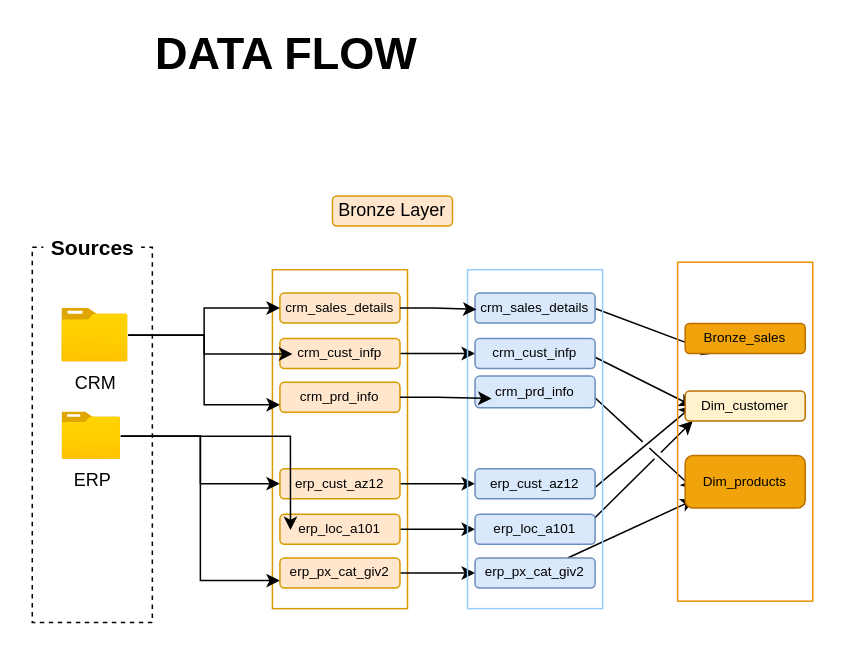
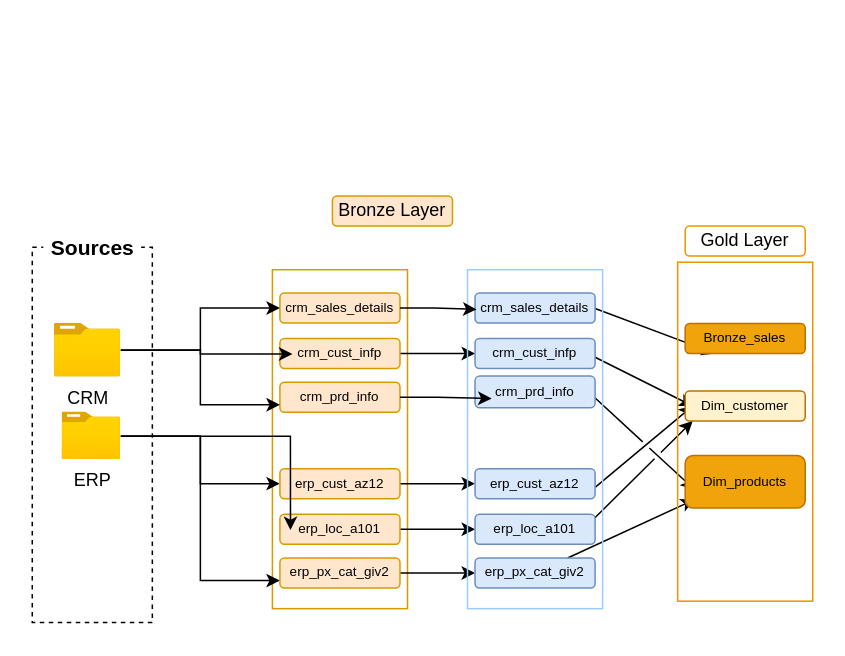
(287, 53) -> none
none -> (745, 241)
(95, 335) -> (88, 350)
